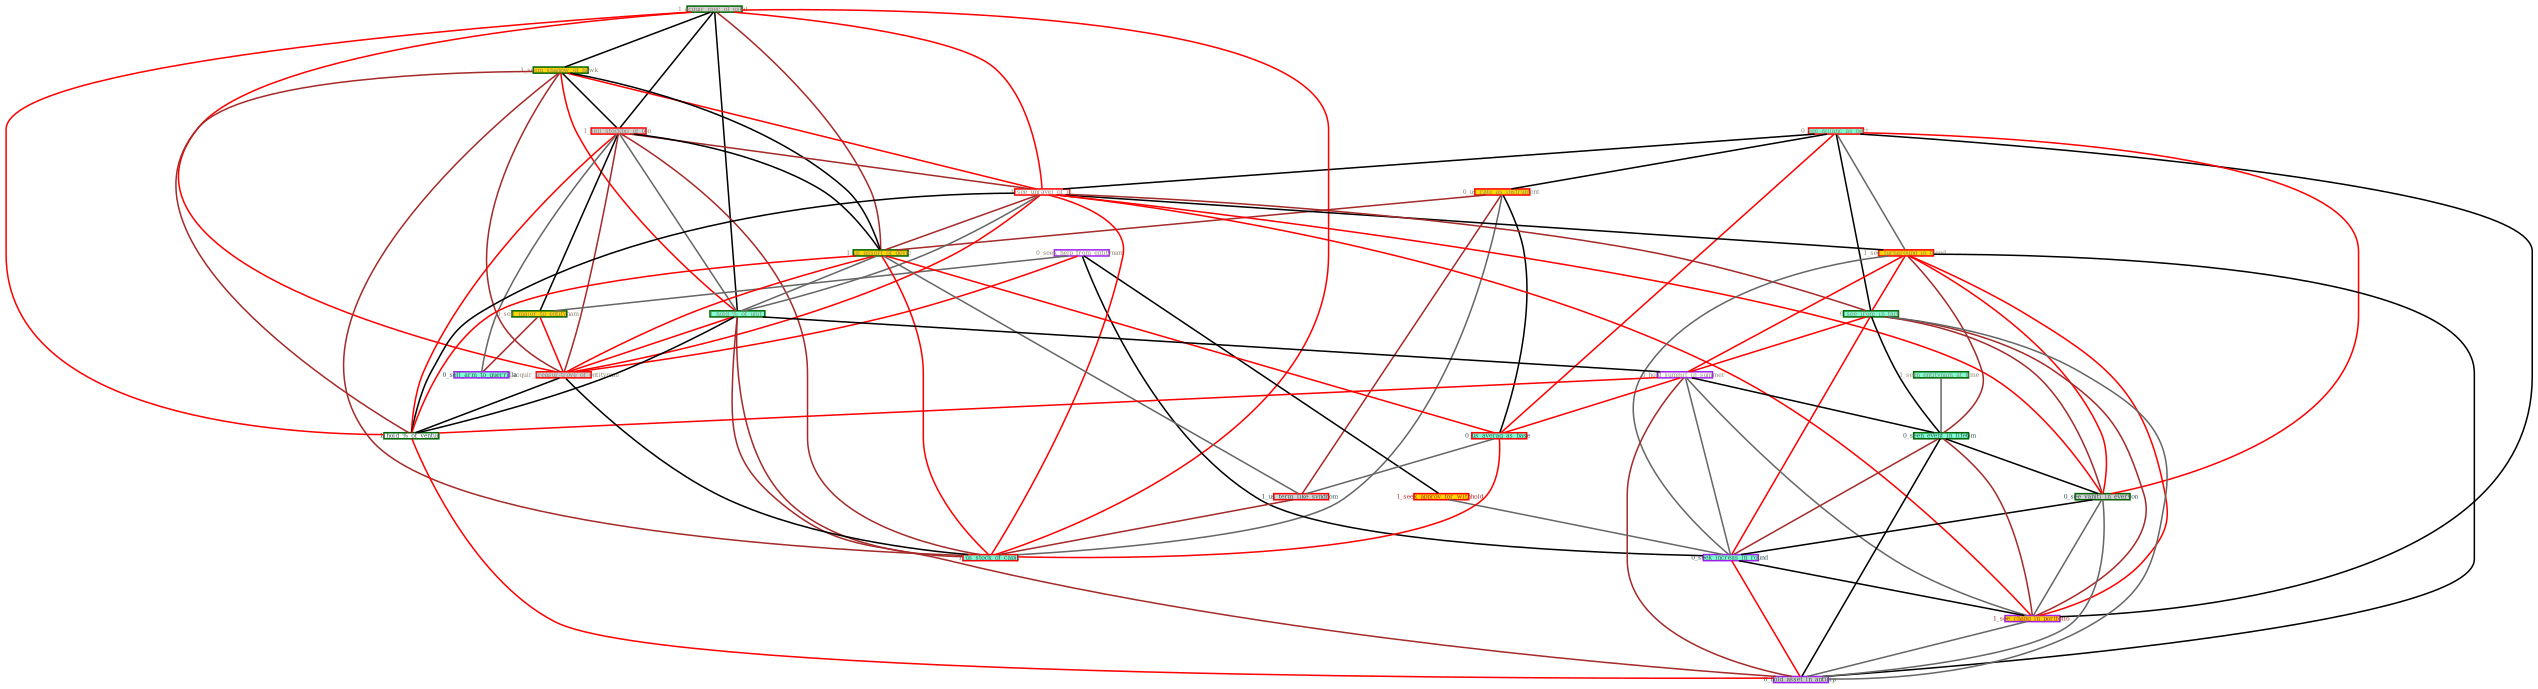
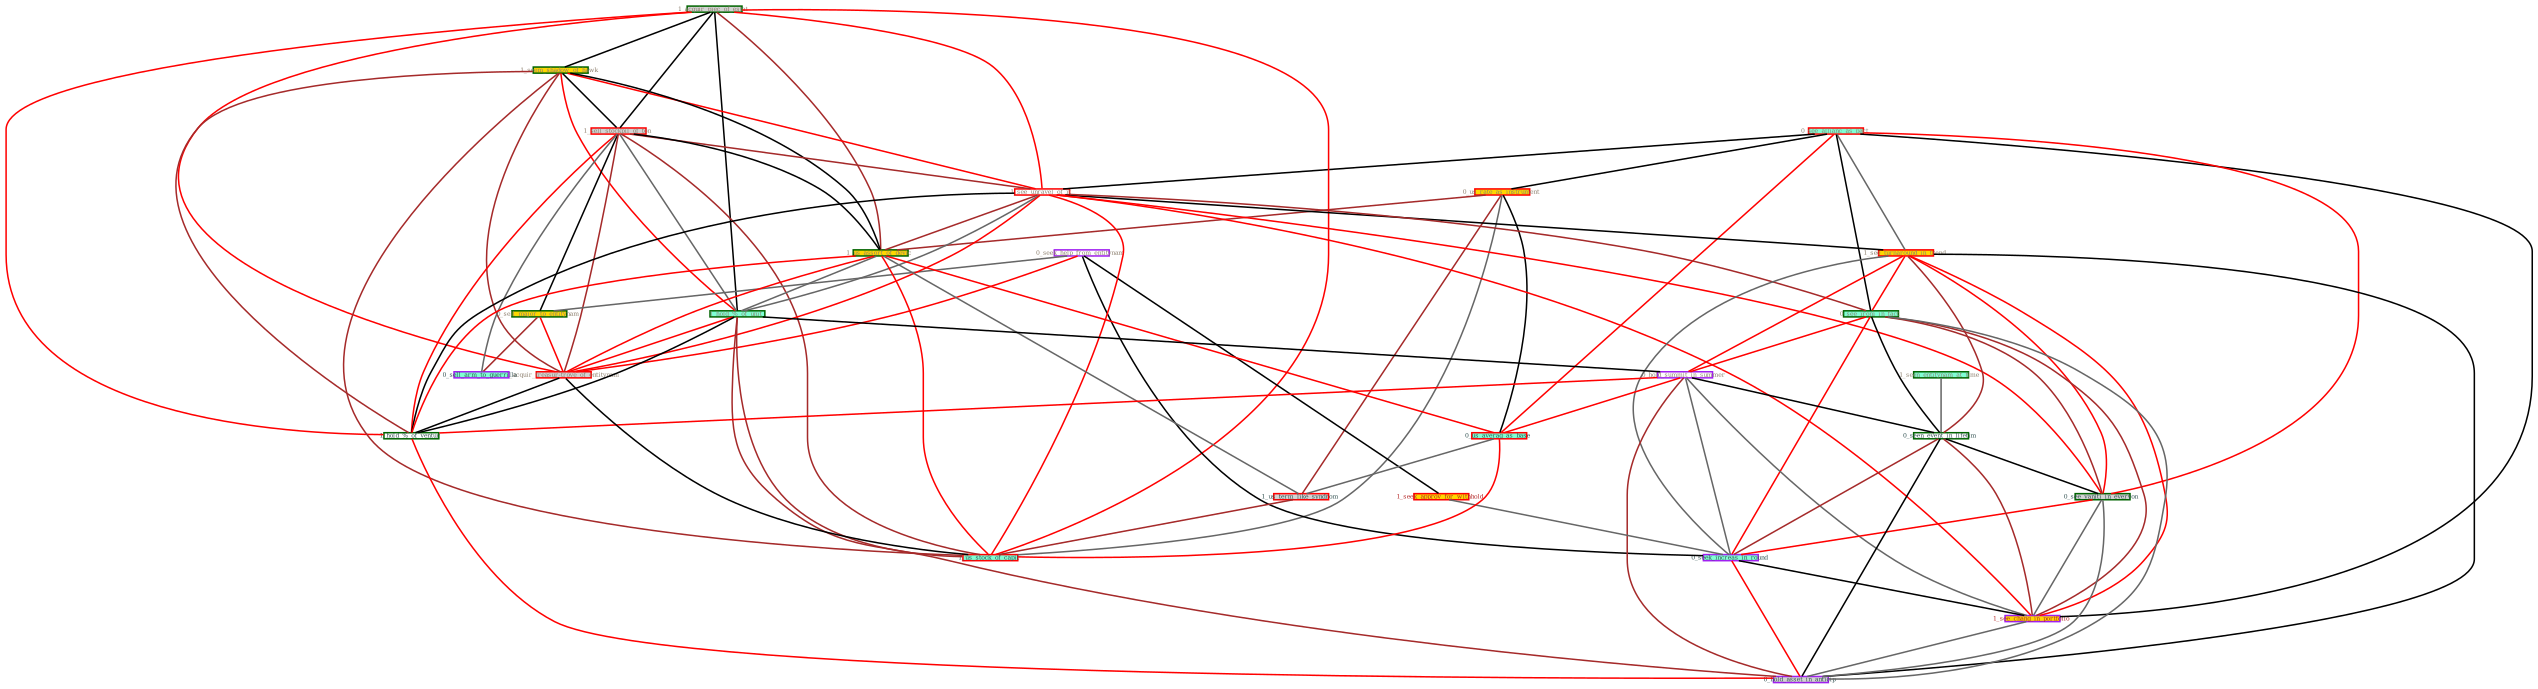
(1941, 436) -> (1941, 436)
(1917, 527) -> (1917, 527)
